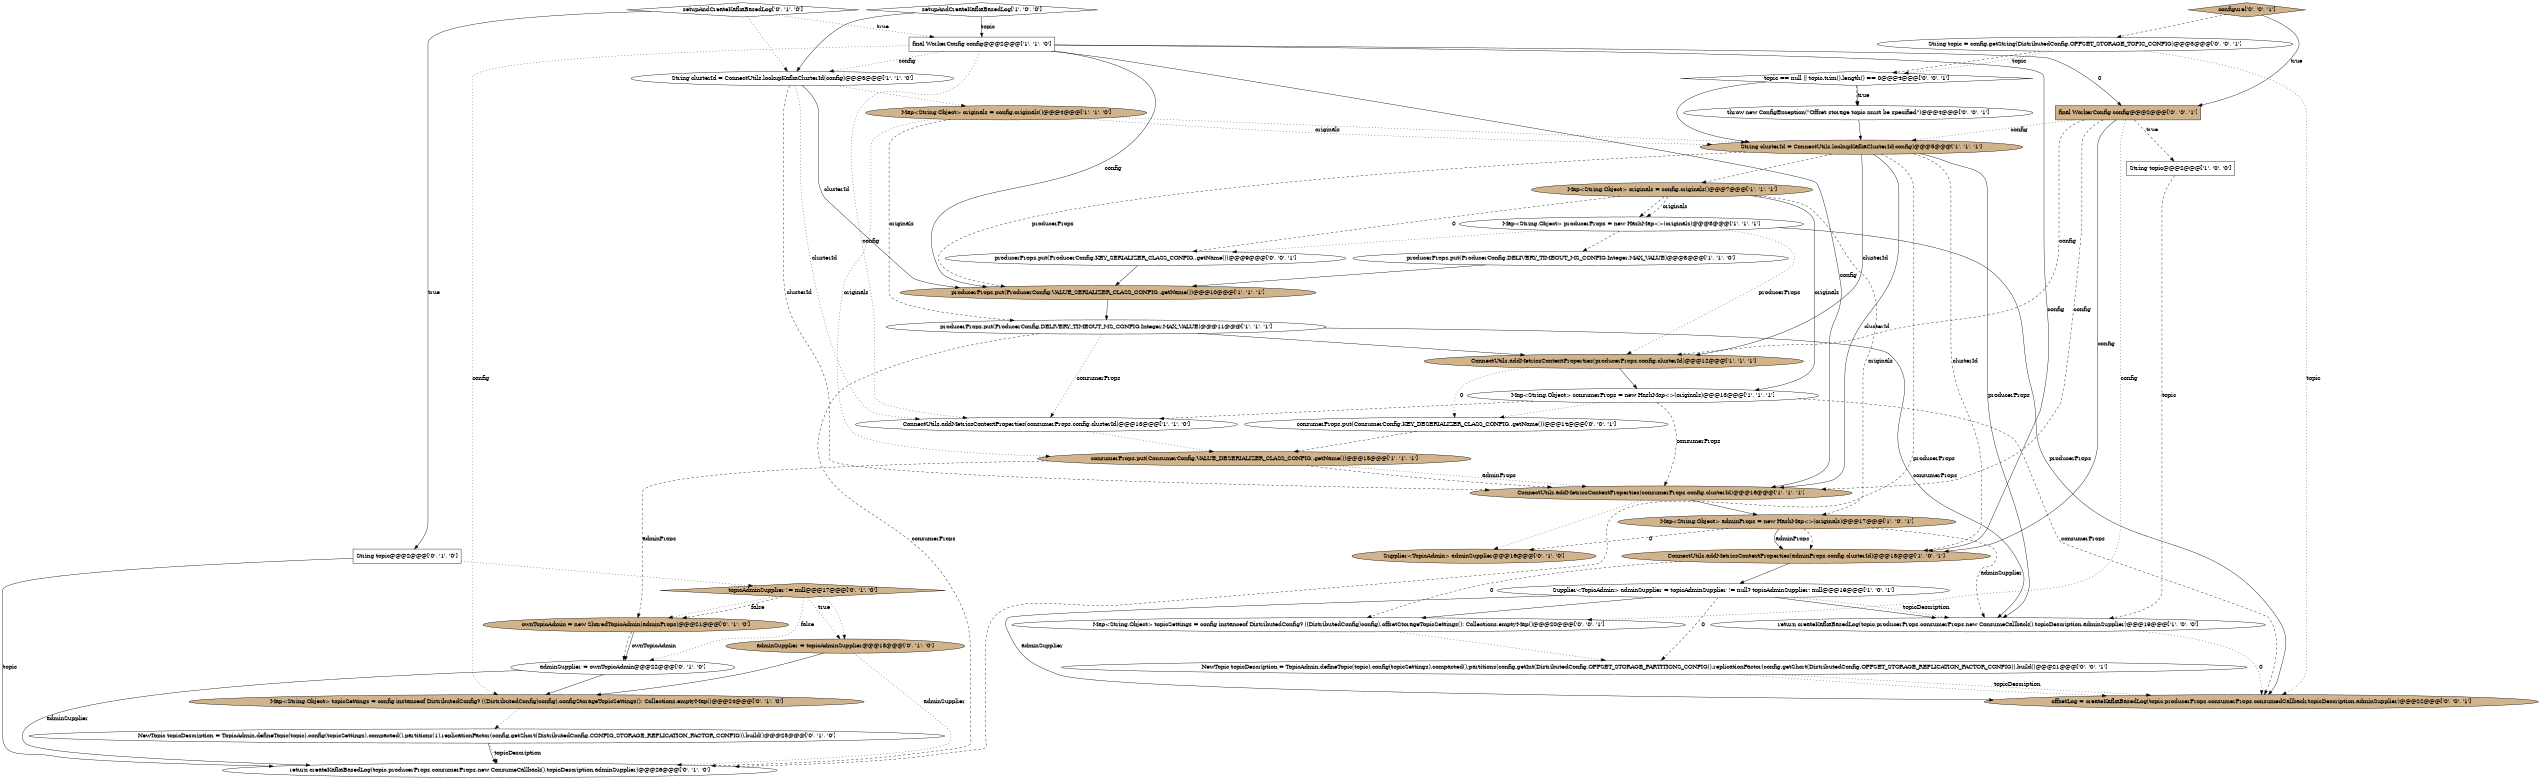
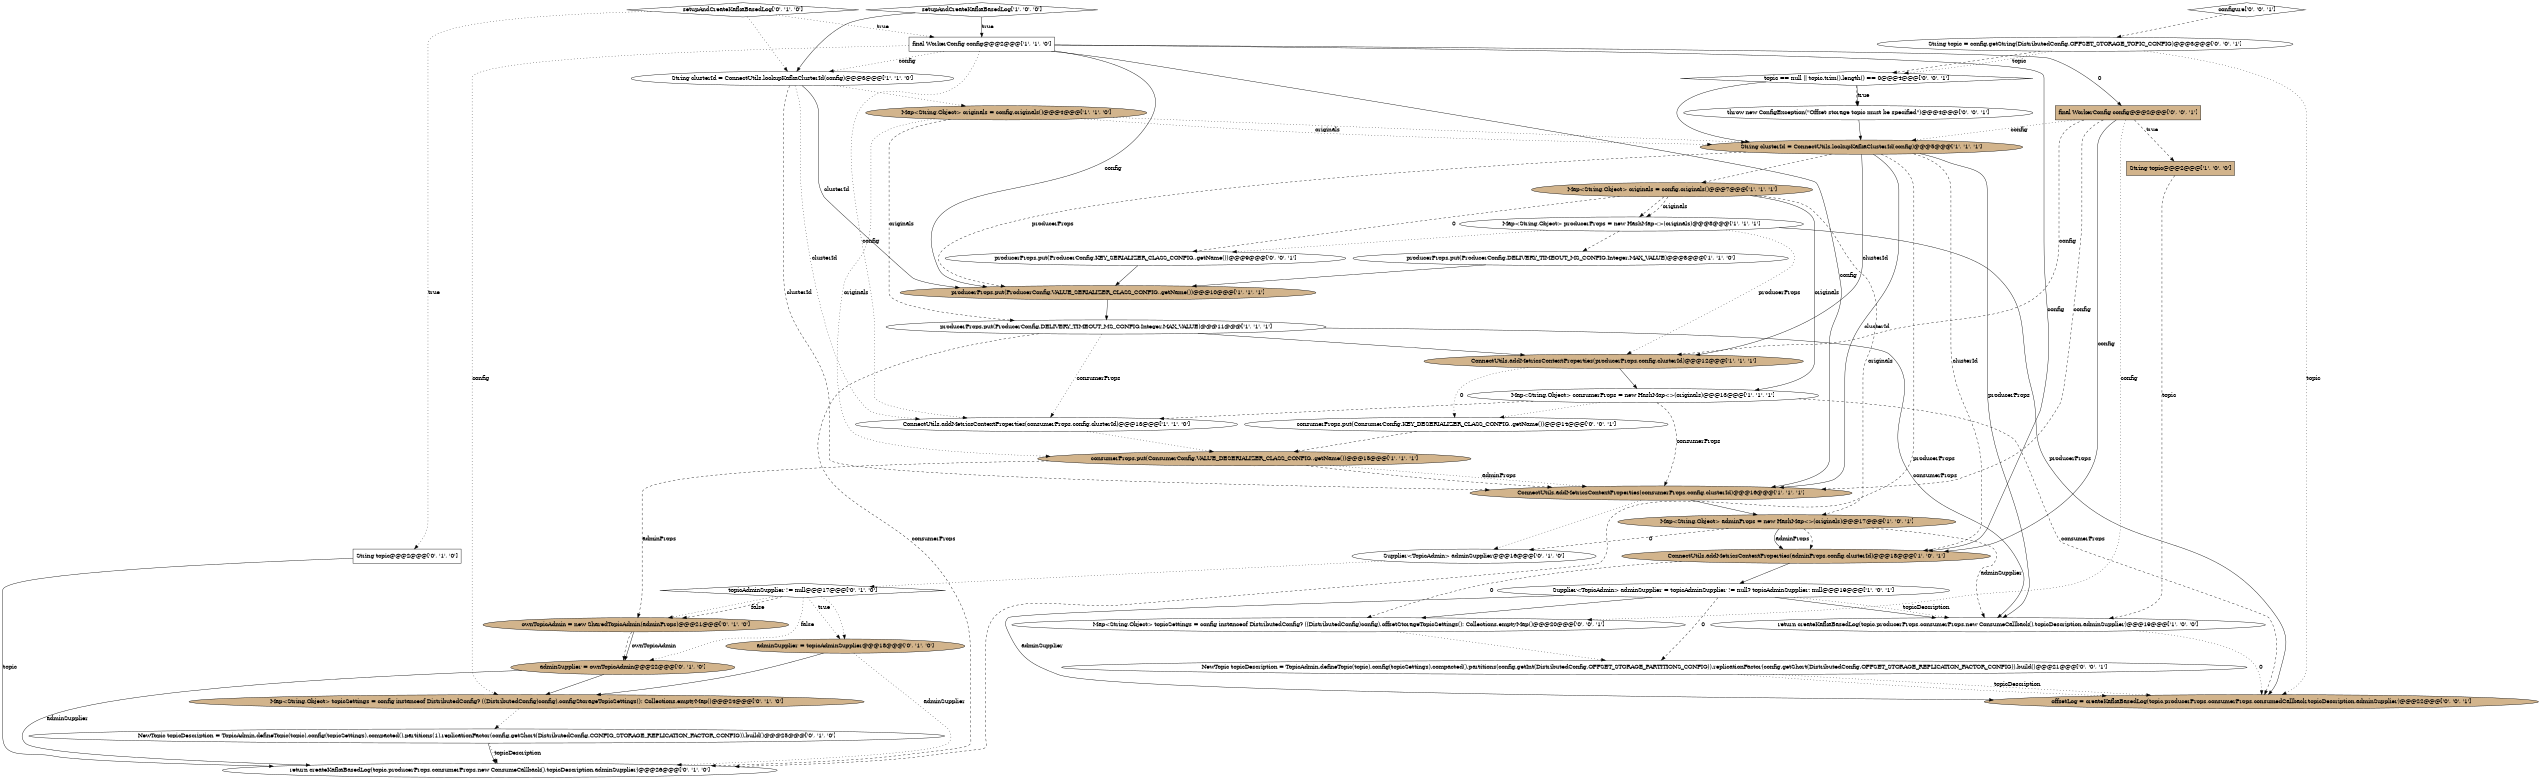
(2247, 10) -> (2247, 10)
(988, 27) -> (988, 27)
(2278, 71) -> none
(2180, 168) -> (2180, 168)
(428, 181) -> (428, 181)
(1474, 556) -> (1474, 556)
(605, 573) -> (1129, 574)
(803, 590) -> (803, 590)
(623, 667) -> (623, 667)
